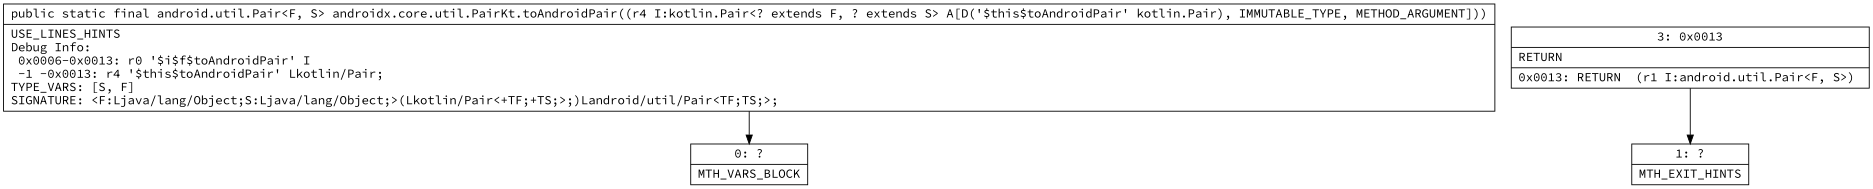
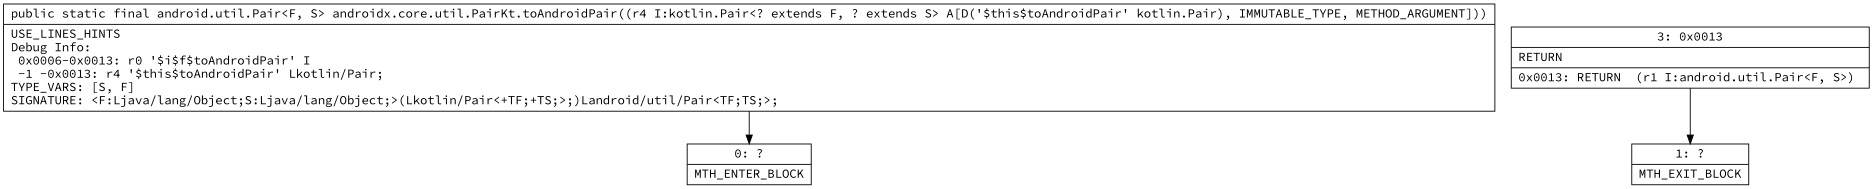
(749, 174) -> (749, 174)
(1690, 174) -> (1690, 174)
